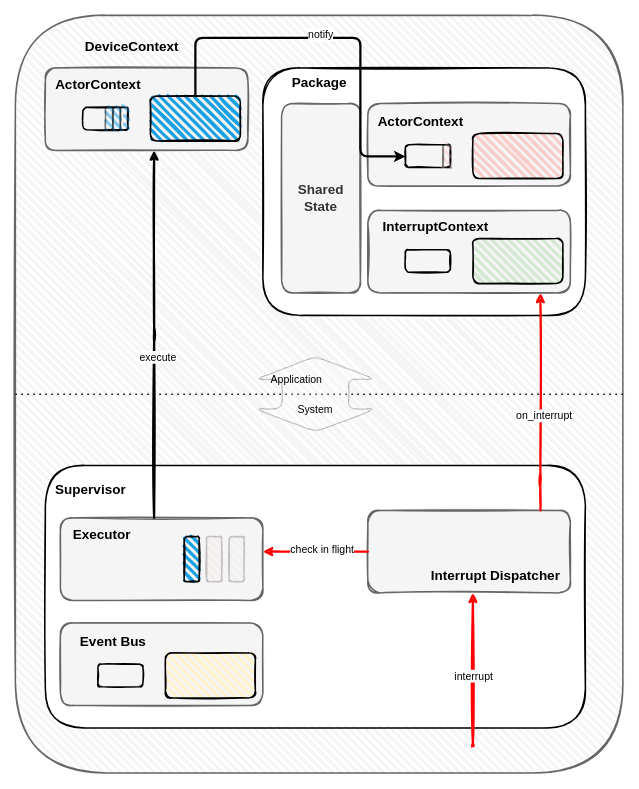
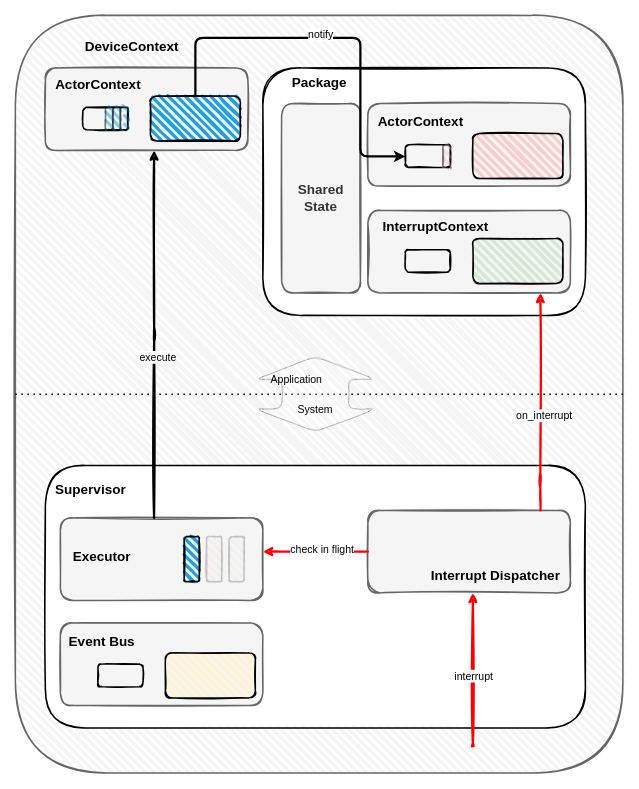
(102, 533) -> (102, 555)
(113, 640) -> (102, 640)
